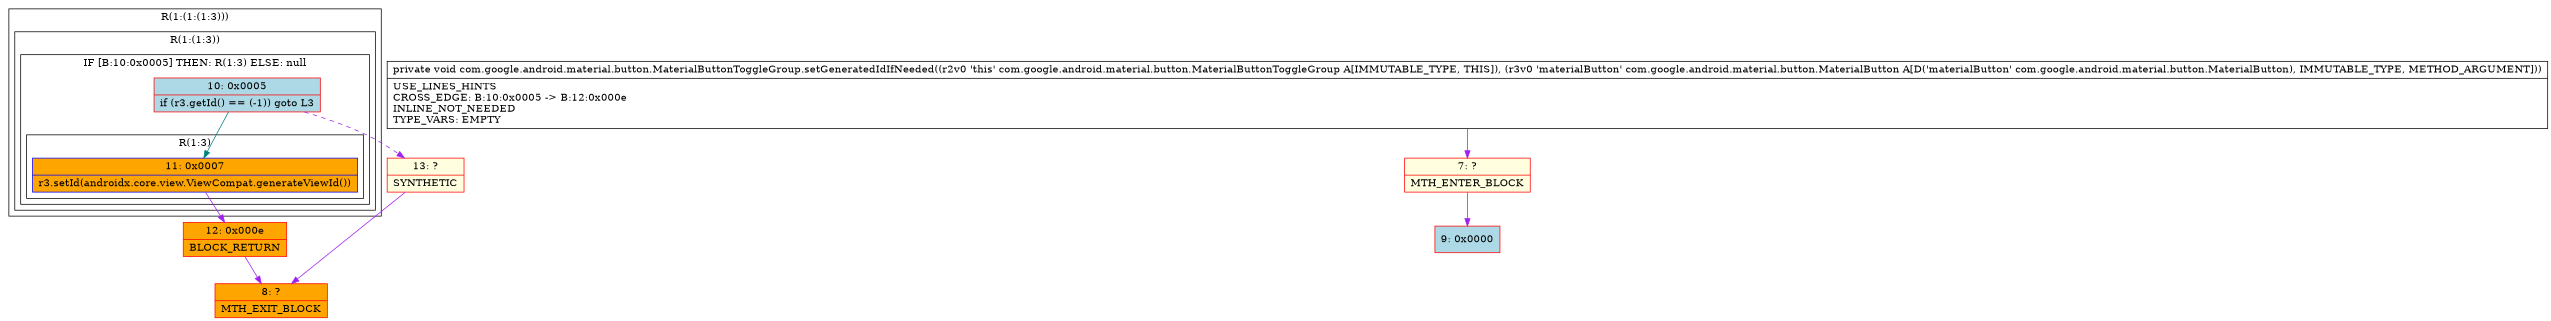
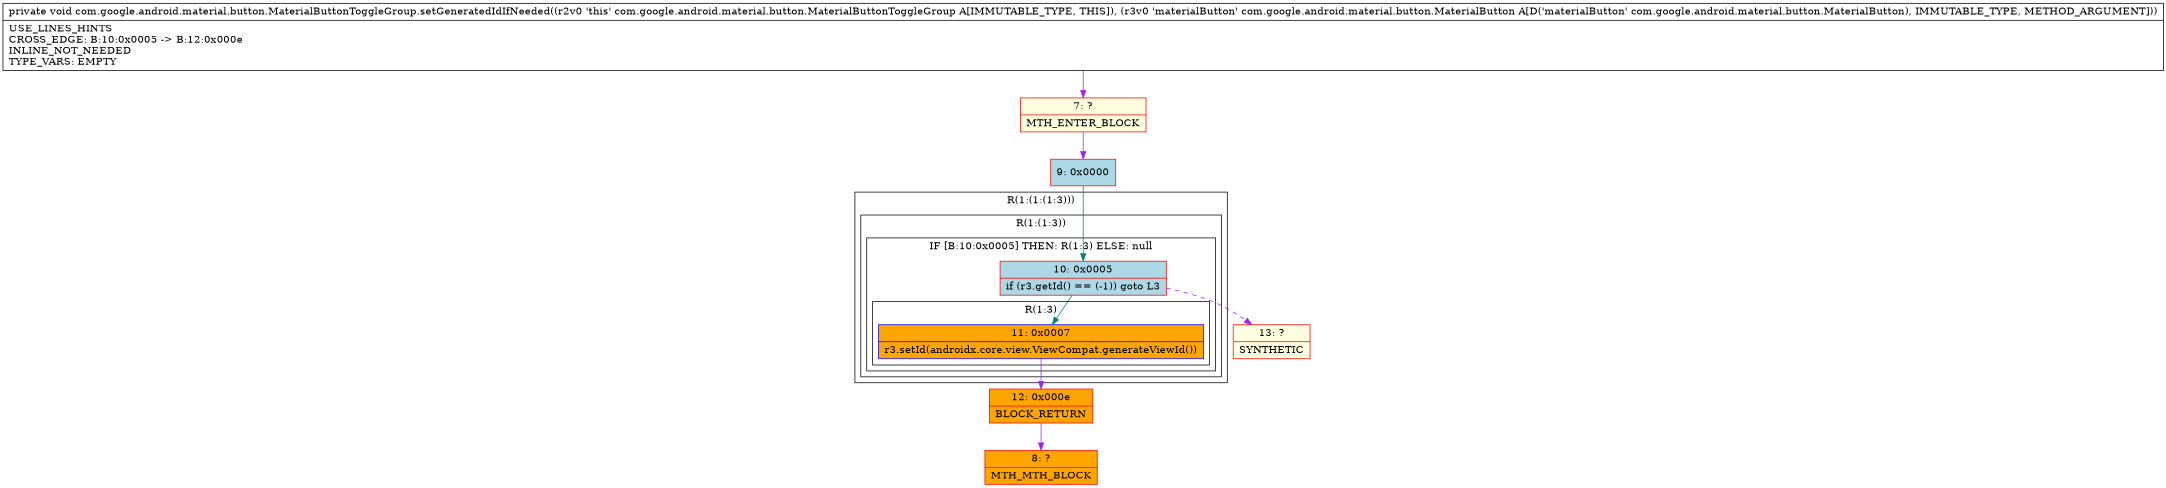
none -> (1083, 220)
(351, 236) -> none
(271, 309) -> (1041, 475)
